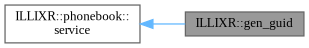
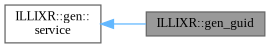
(73, 24) -> (53, 24)
